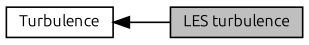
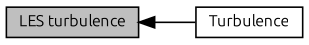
(150, 22) -> (175, 22)
